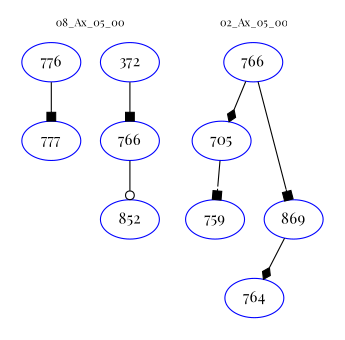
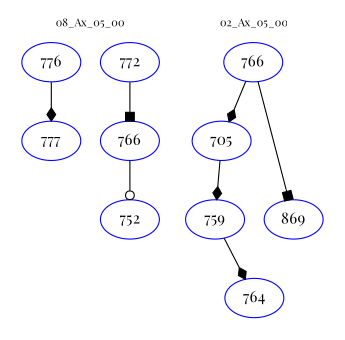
(130, 62) -> (130, 62)
(51, 96) -> (51, 96)
(219, 174) -> (219, 174)
(130, 219) -> (130, 219)
(277, 253) -> (232, 253)
